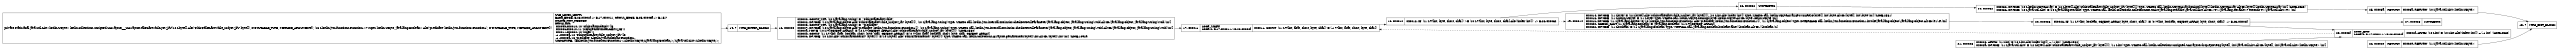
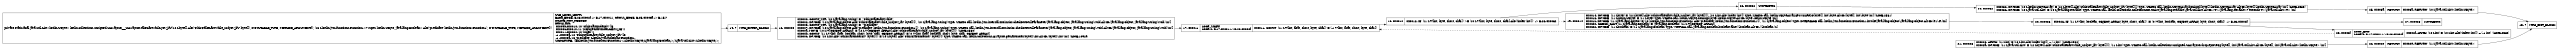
(2295, 39) -> (2346, 44)
